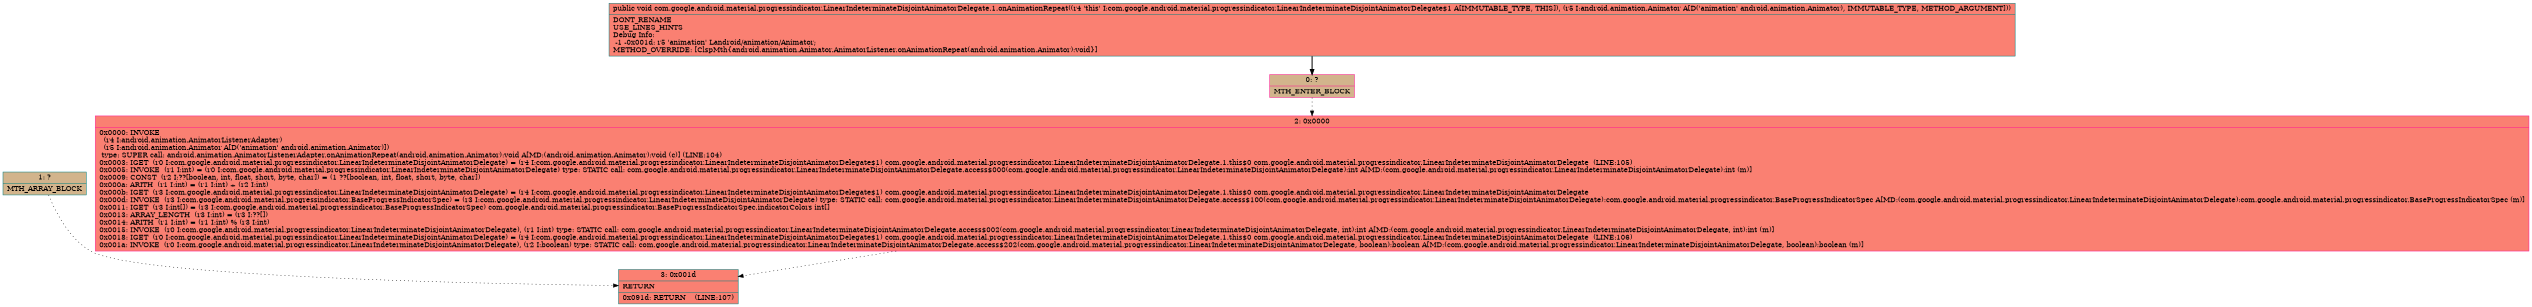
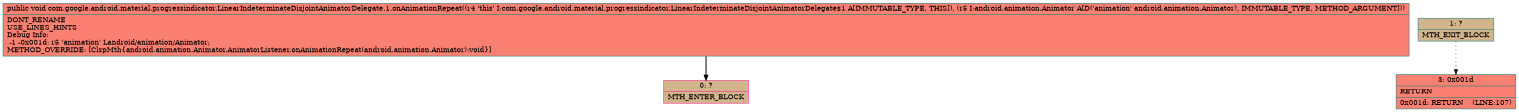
(1312, 183) -> none
(45, 189) -> (1456, 35)
(678, 298) -> (1456, 103)
